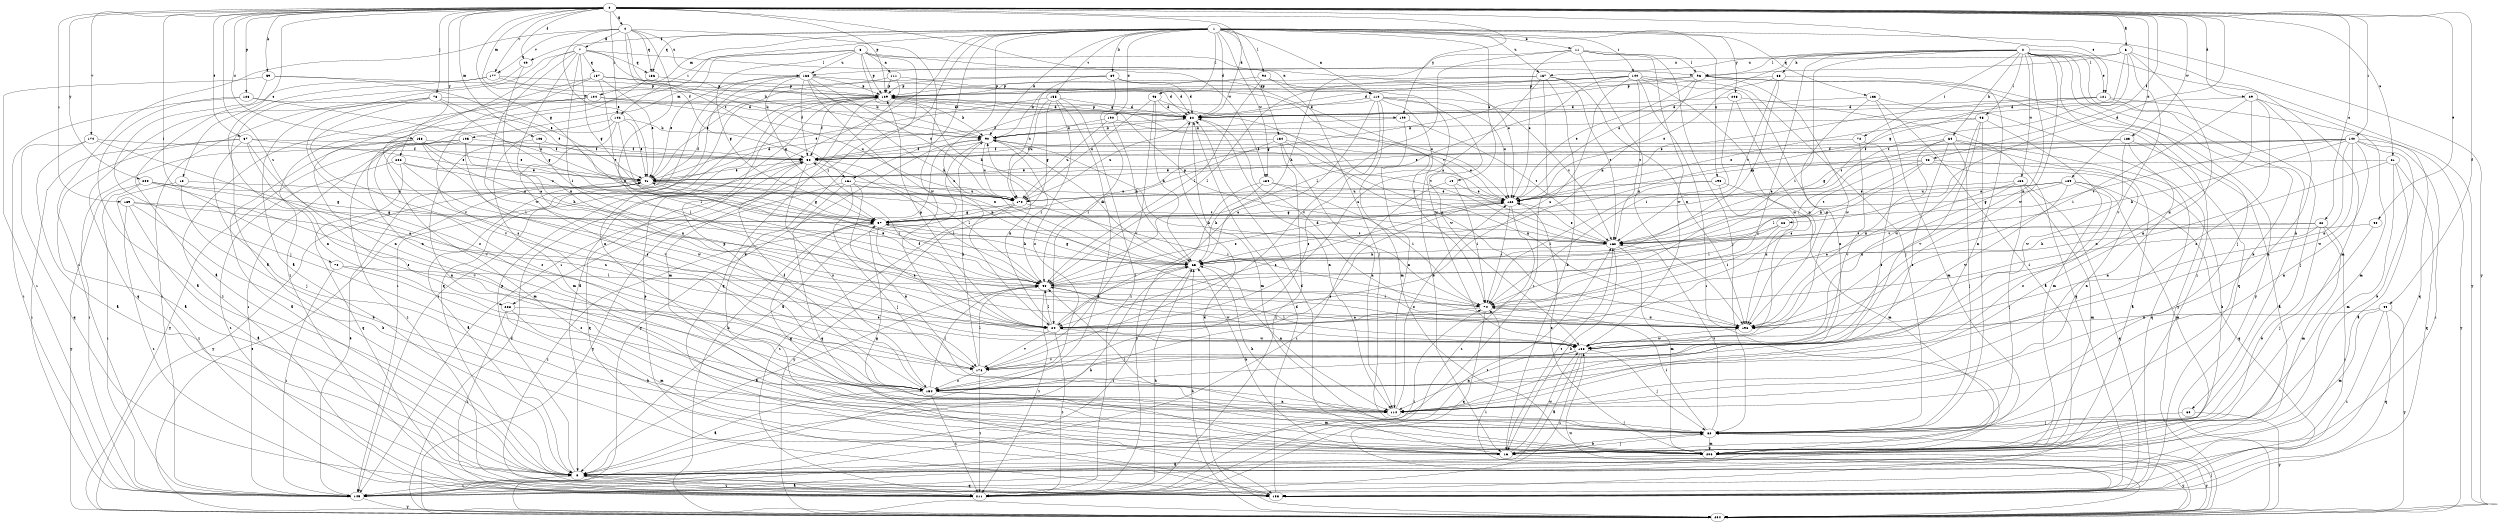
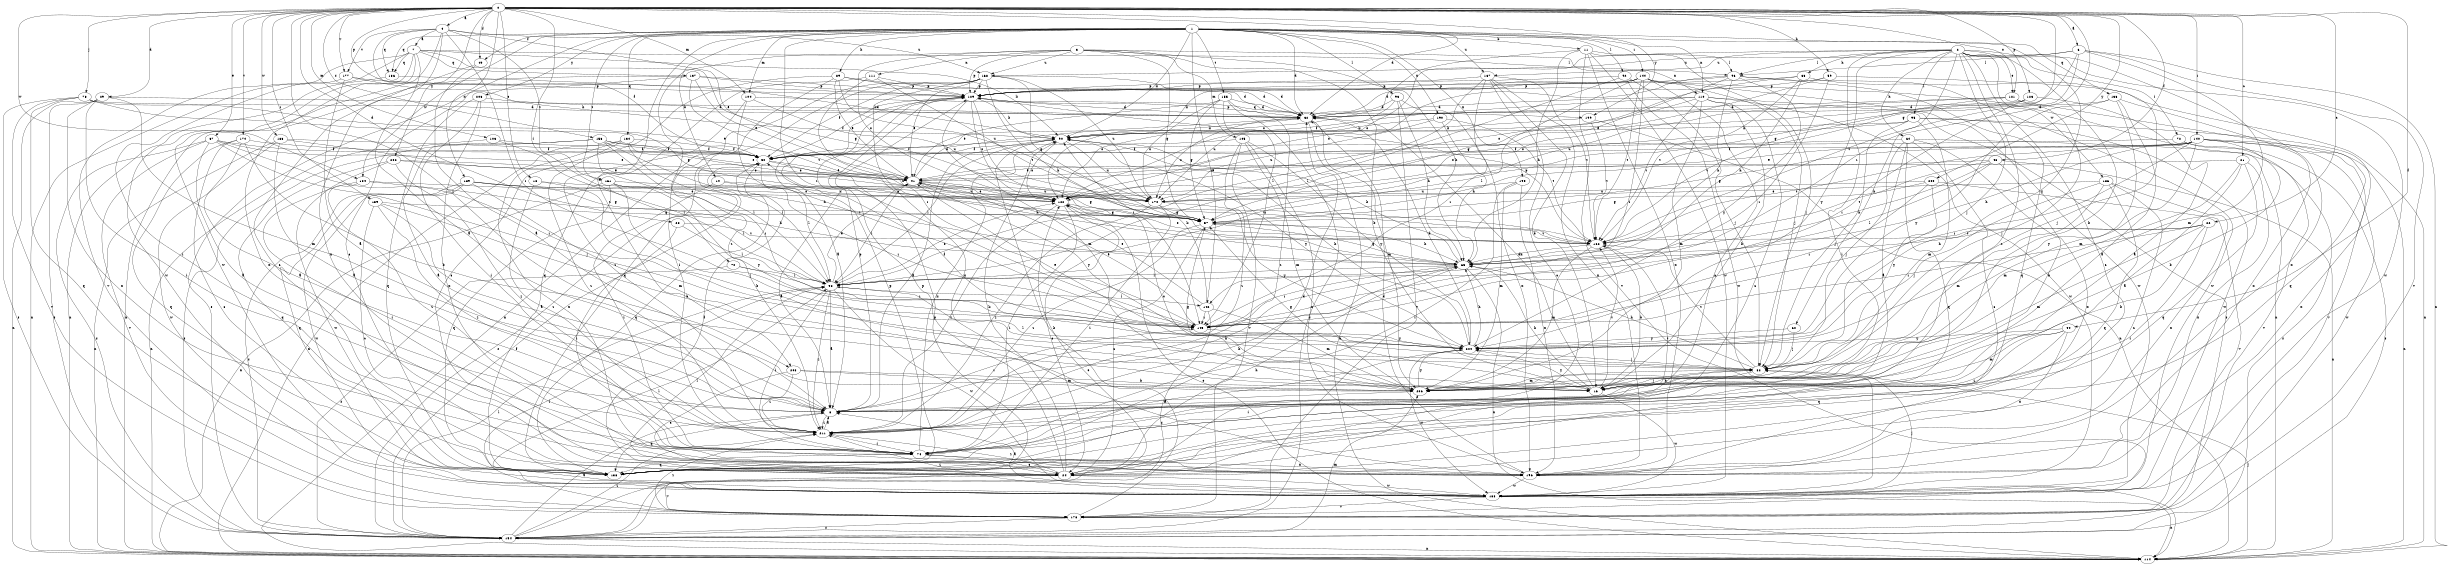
(2376, 223) -> none
(781, 226) -> (1018, 295)
none -> (856, 343)
